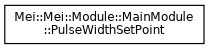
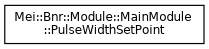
(104, 24) -> (104, 24)
